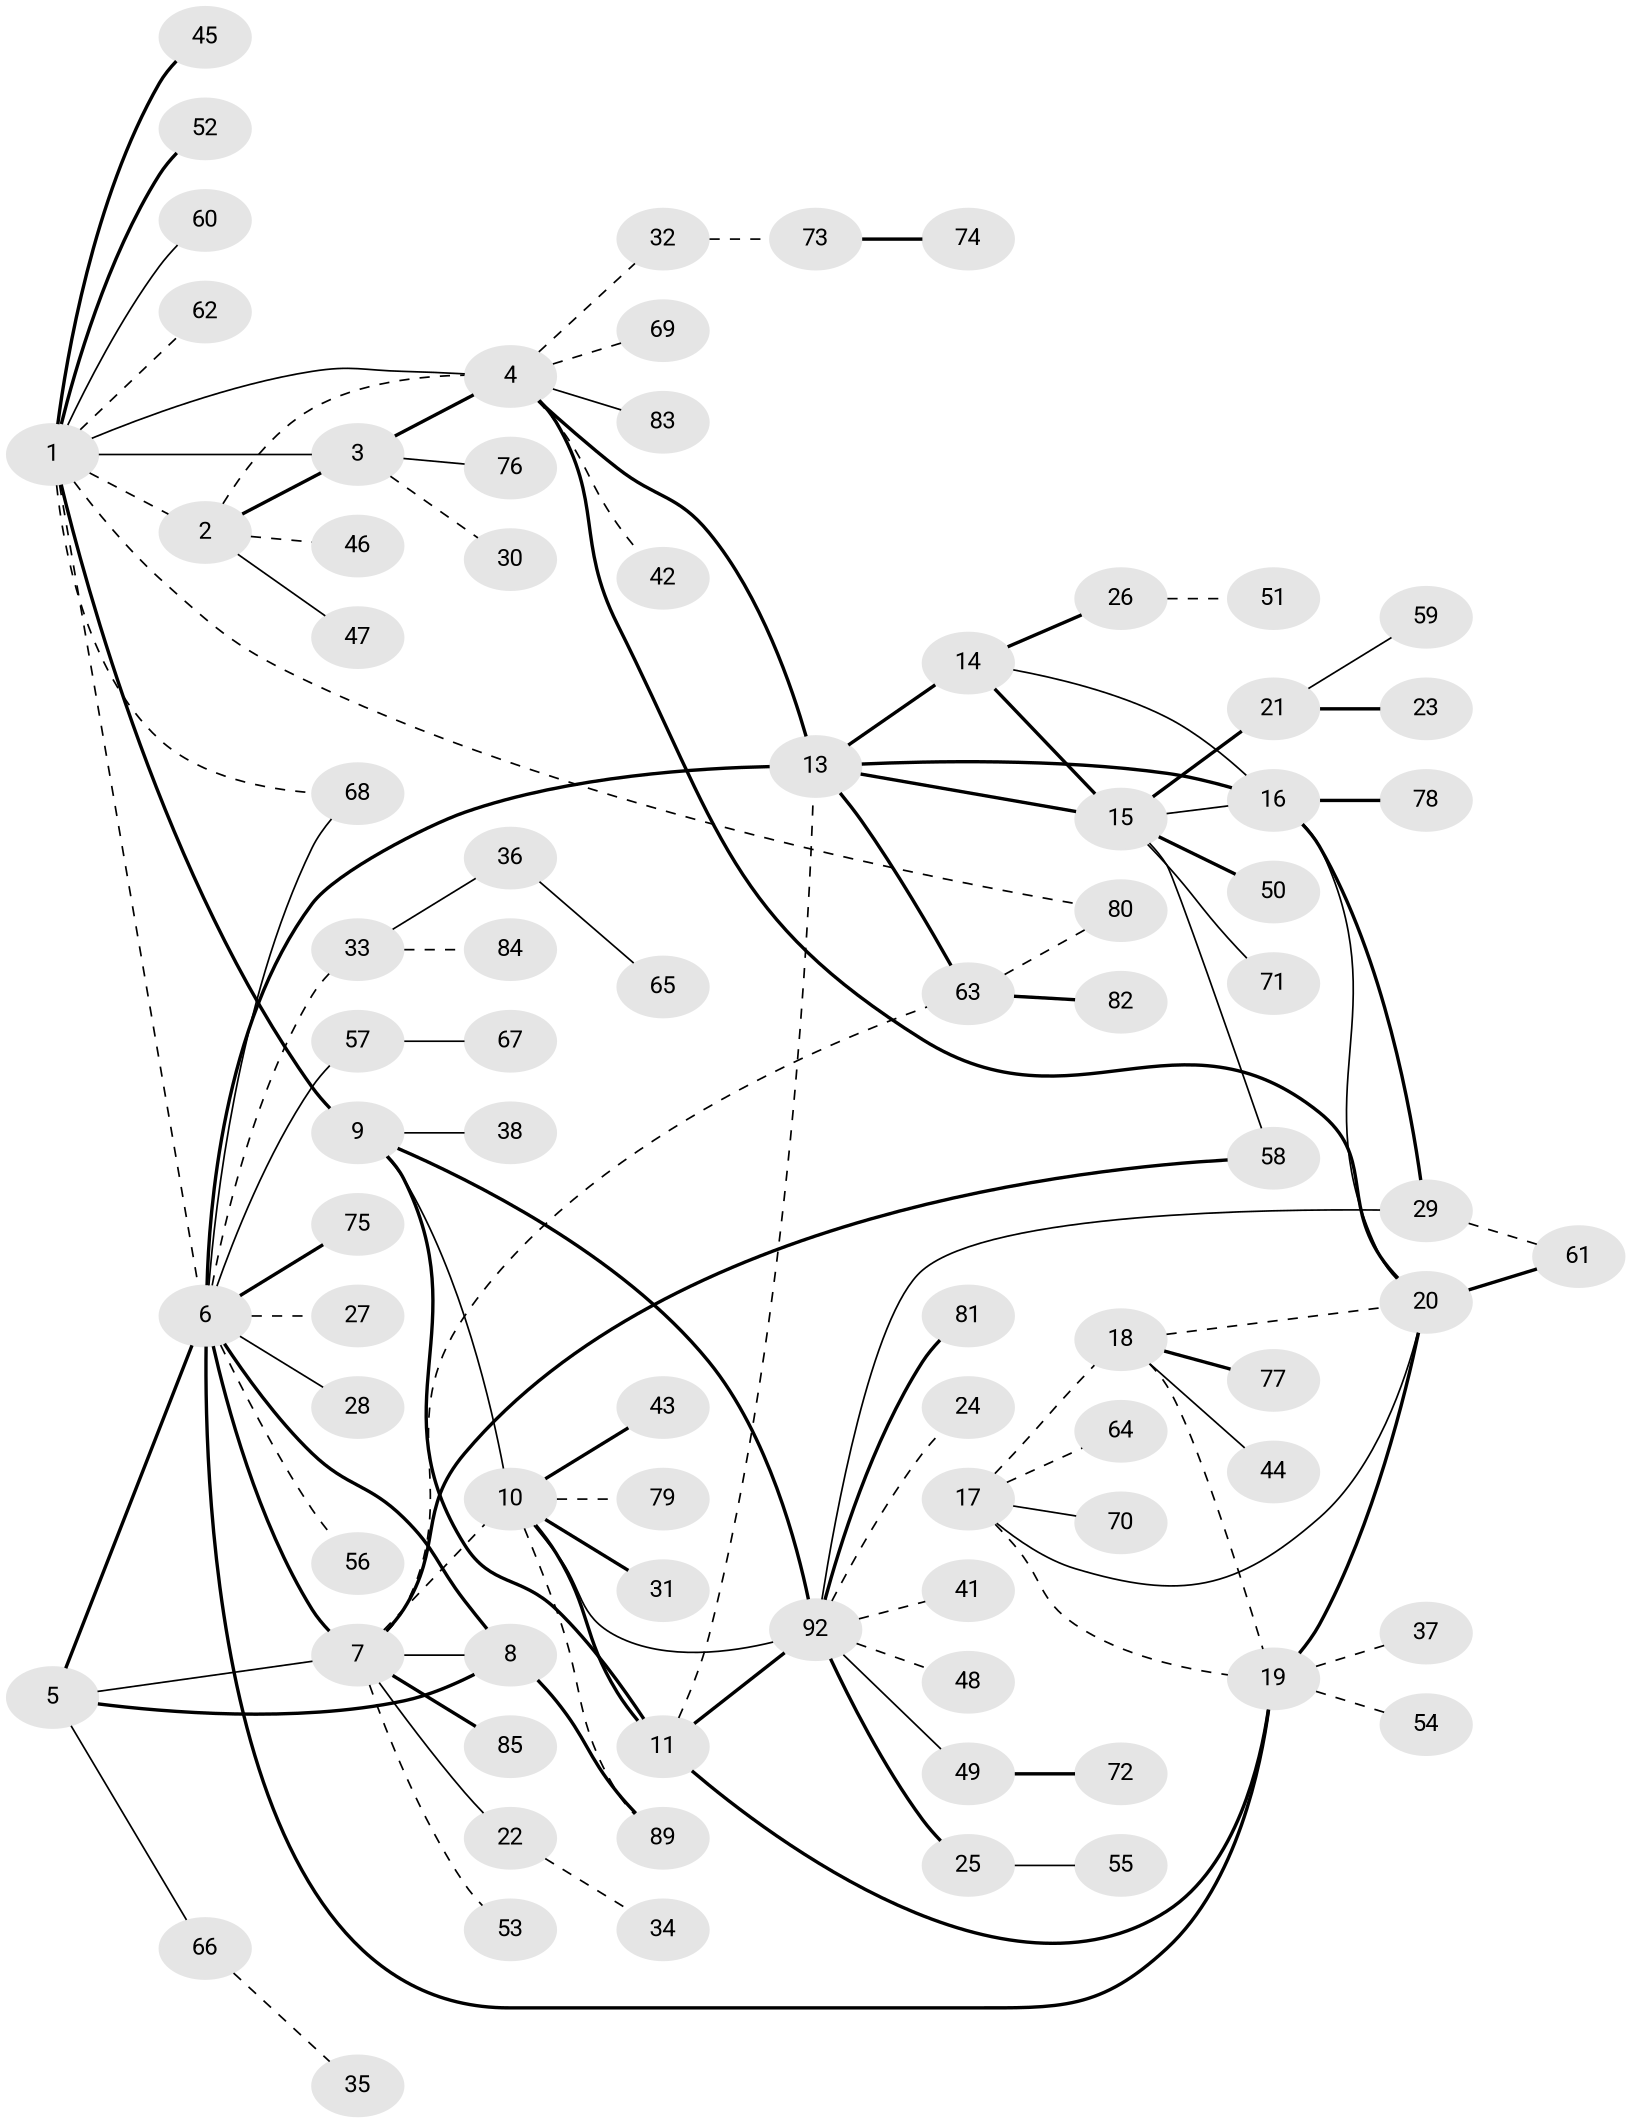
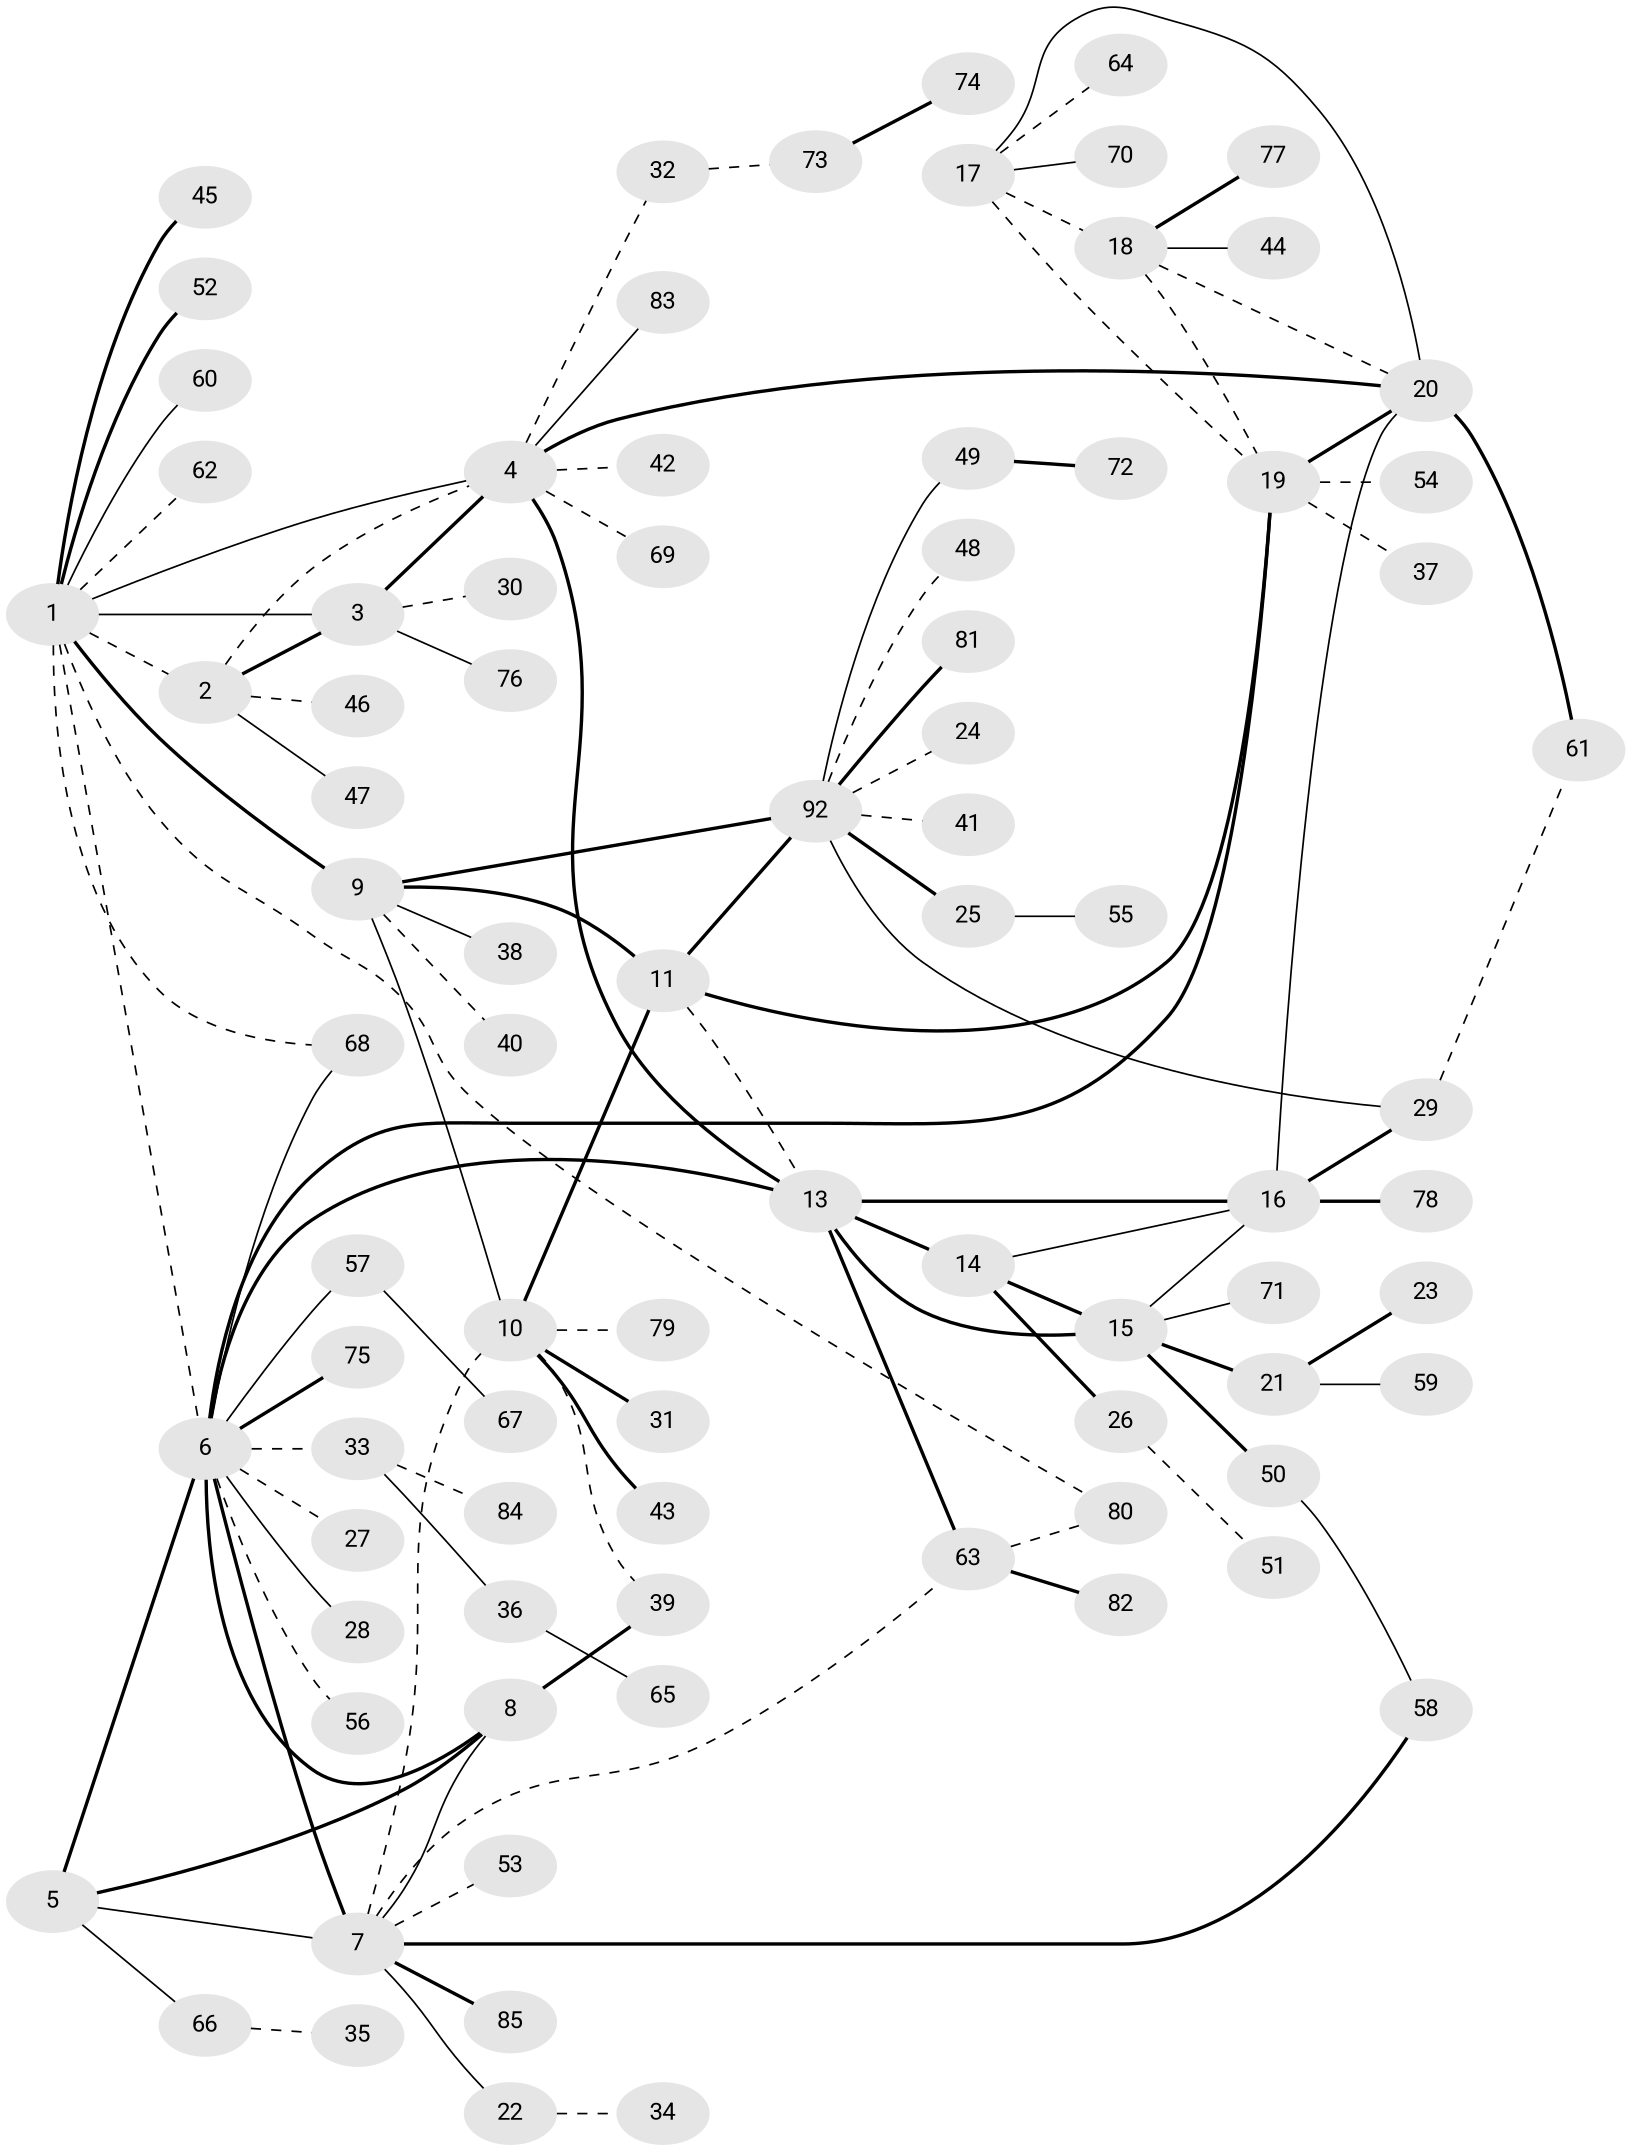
(1211, 983) -> (1362, 1587)
none -> (510, 1045)
(626, 1640) -> none
(663, 1838) -> (663, 1605)
